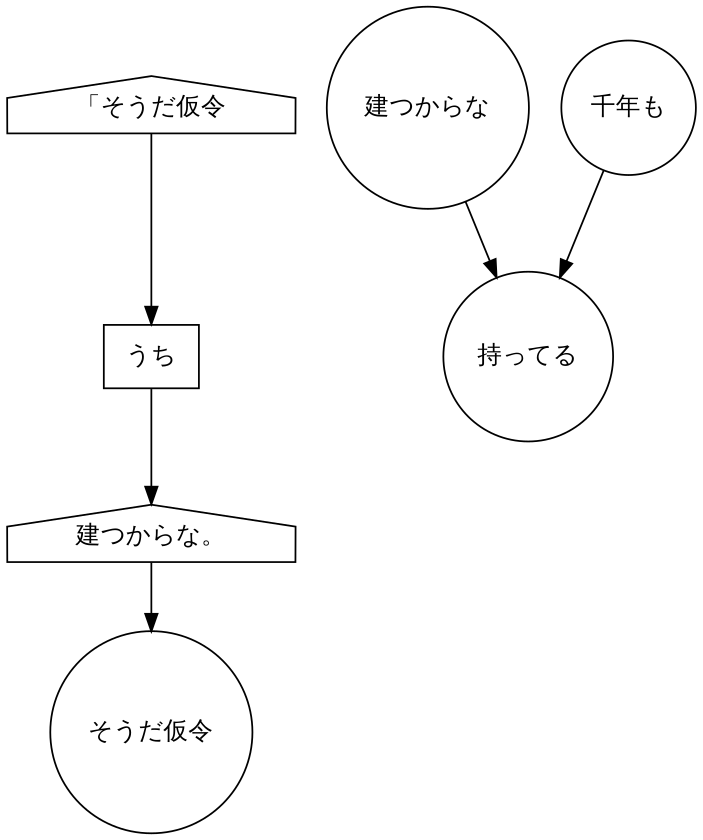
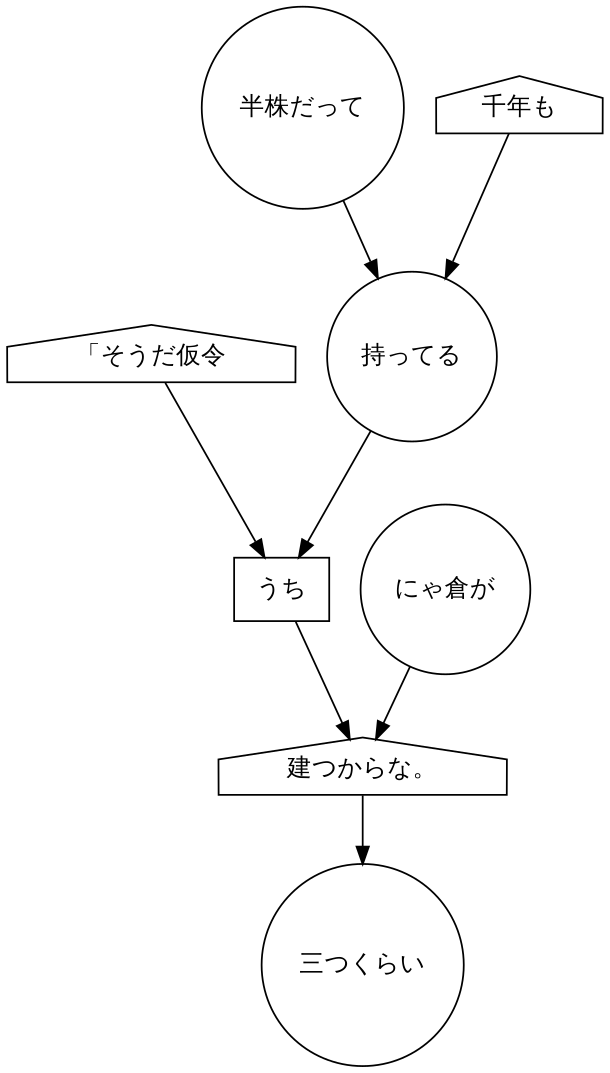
(428, 108) -> (303, 108)
(629, 108) -> (519, 108)
none -> (339, 486)
none -> (445, 589)
(151, 732) -> (363, 965)
